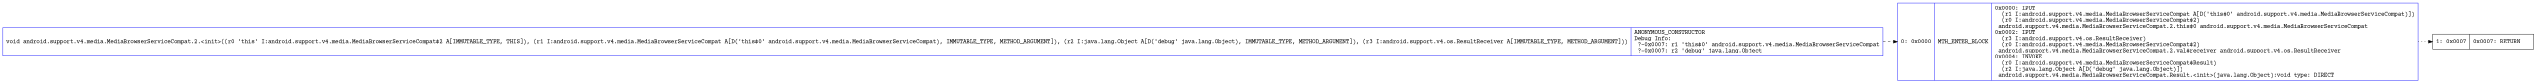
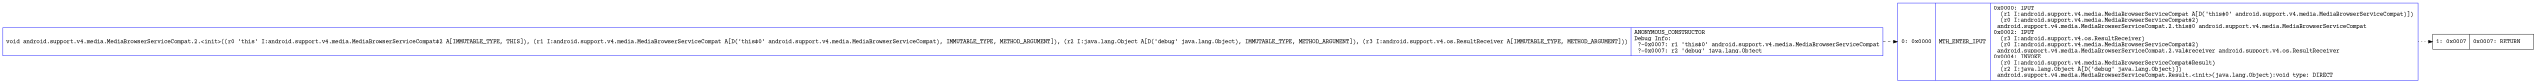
(1963, 42) -> (1962, 42)
